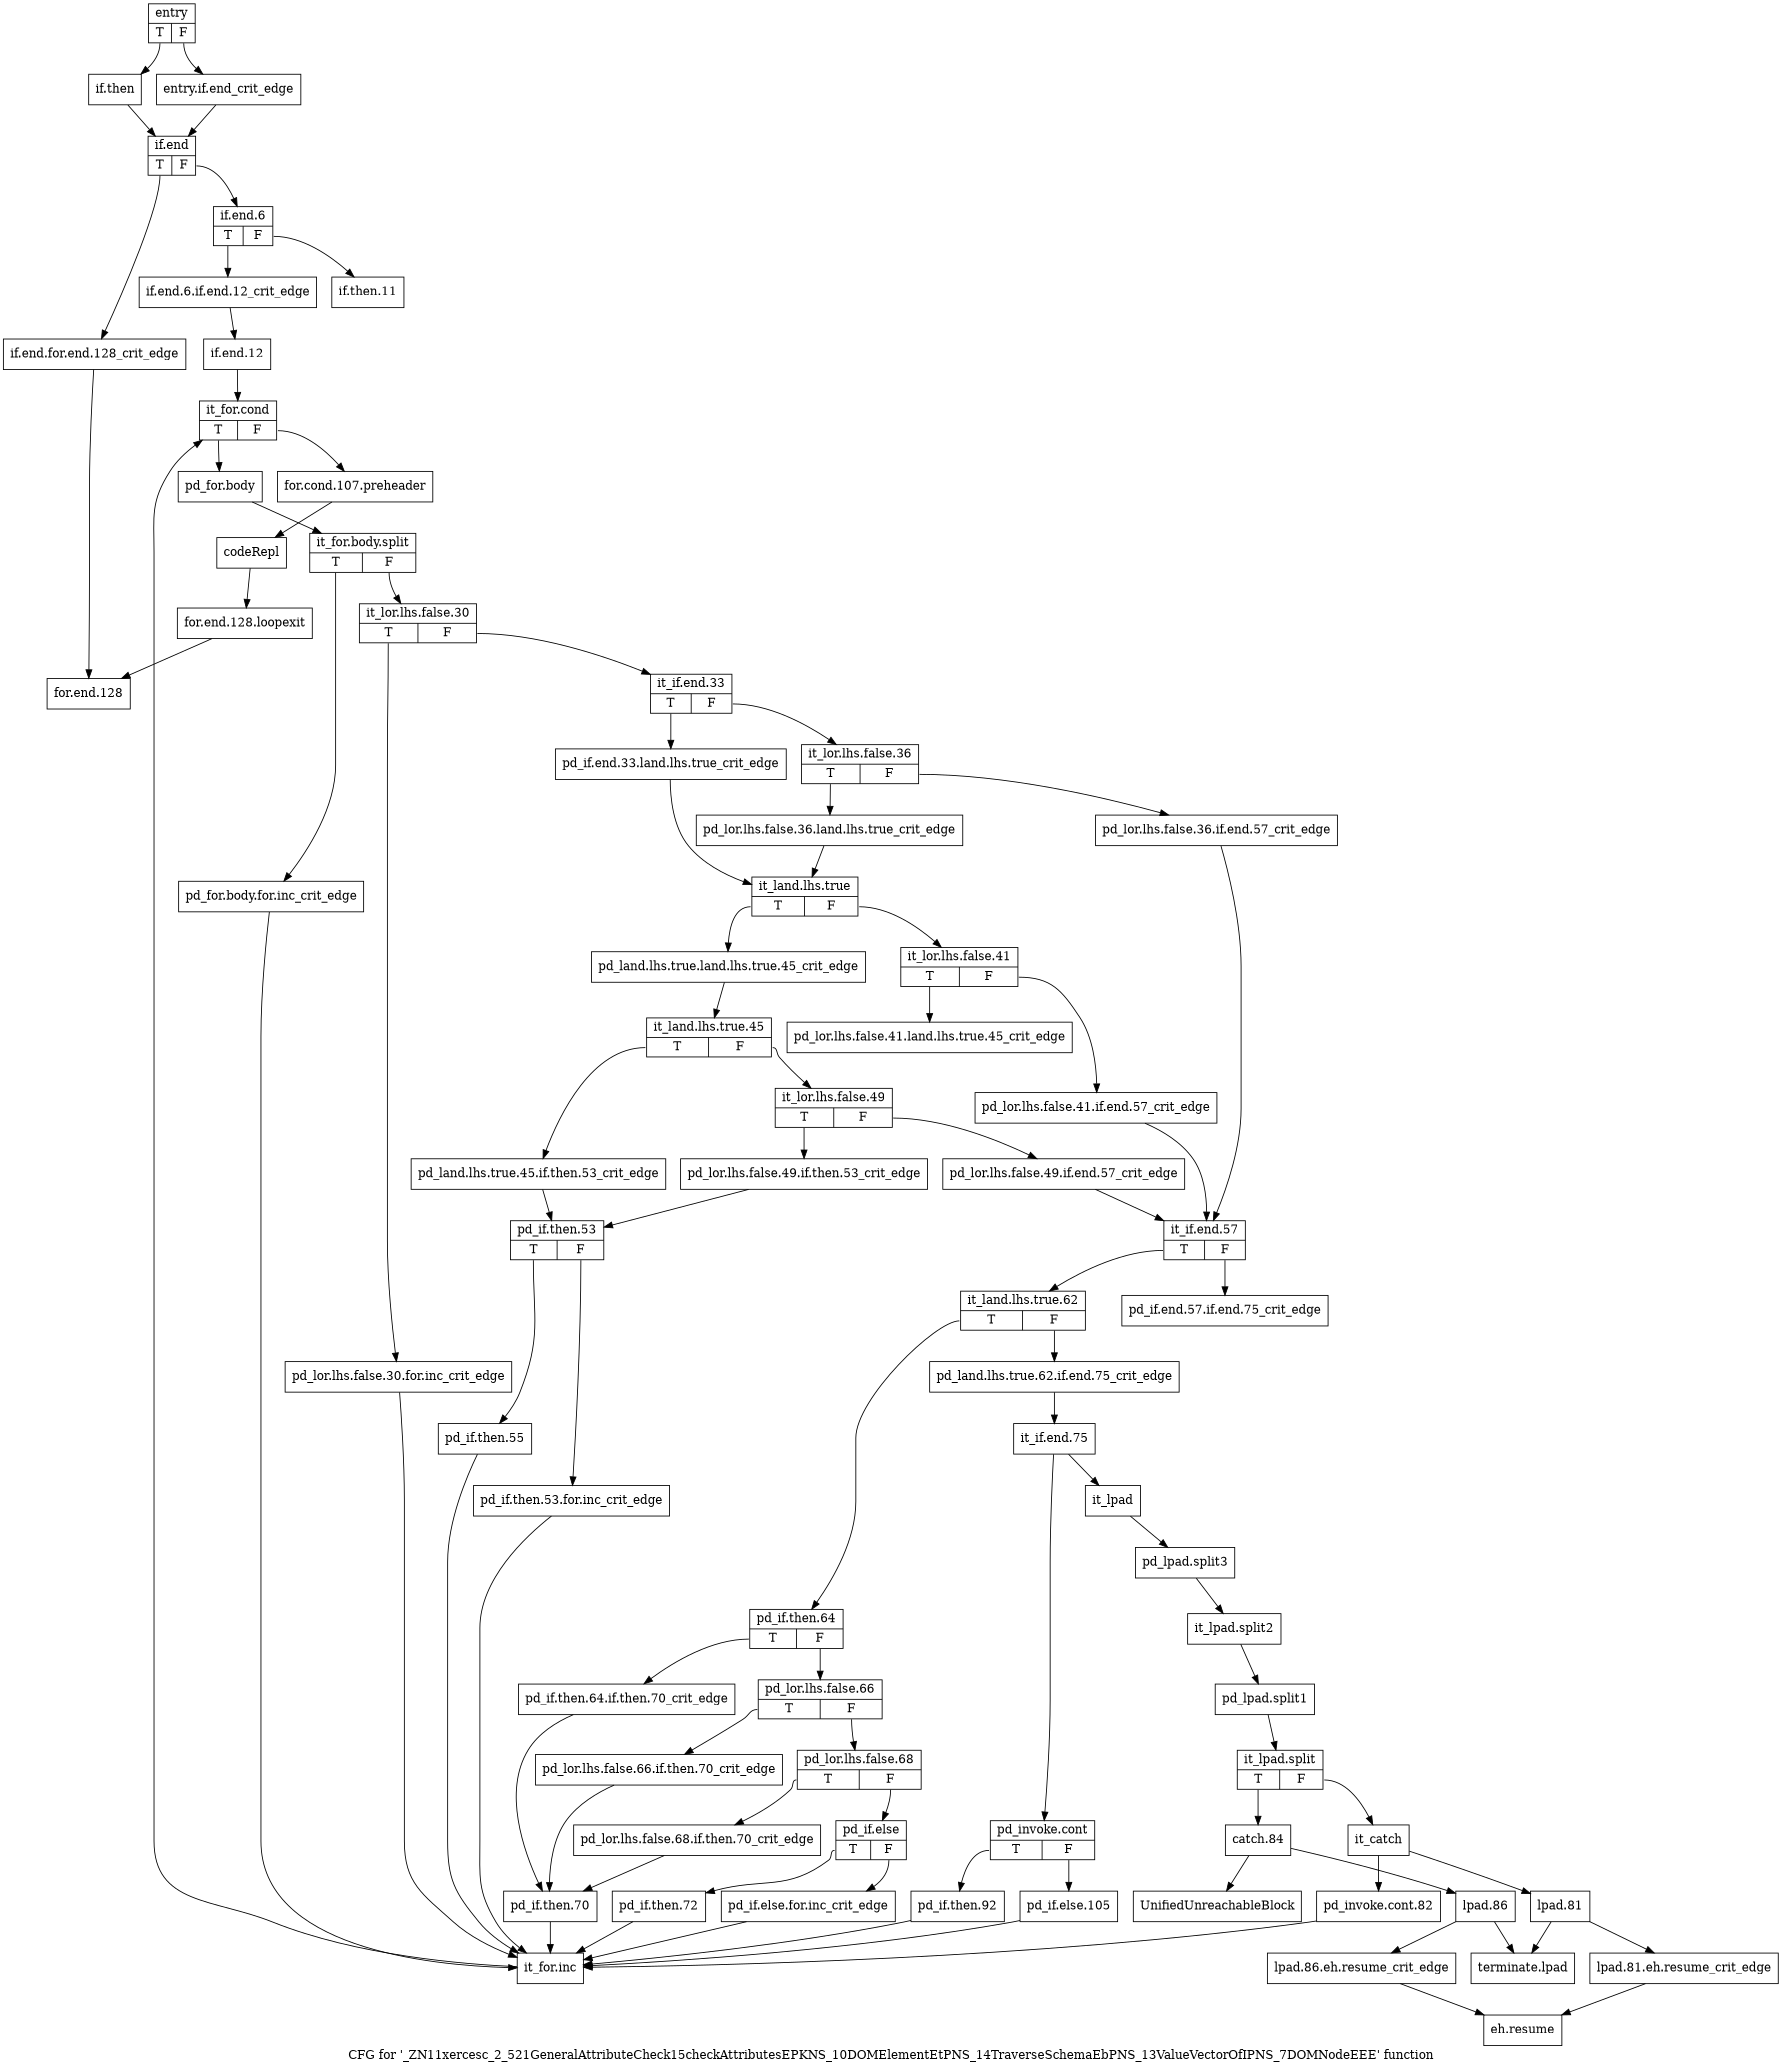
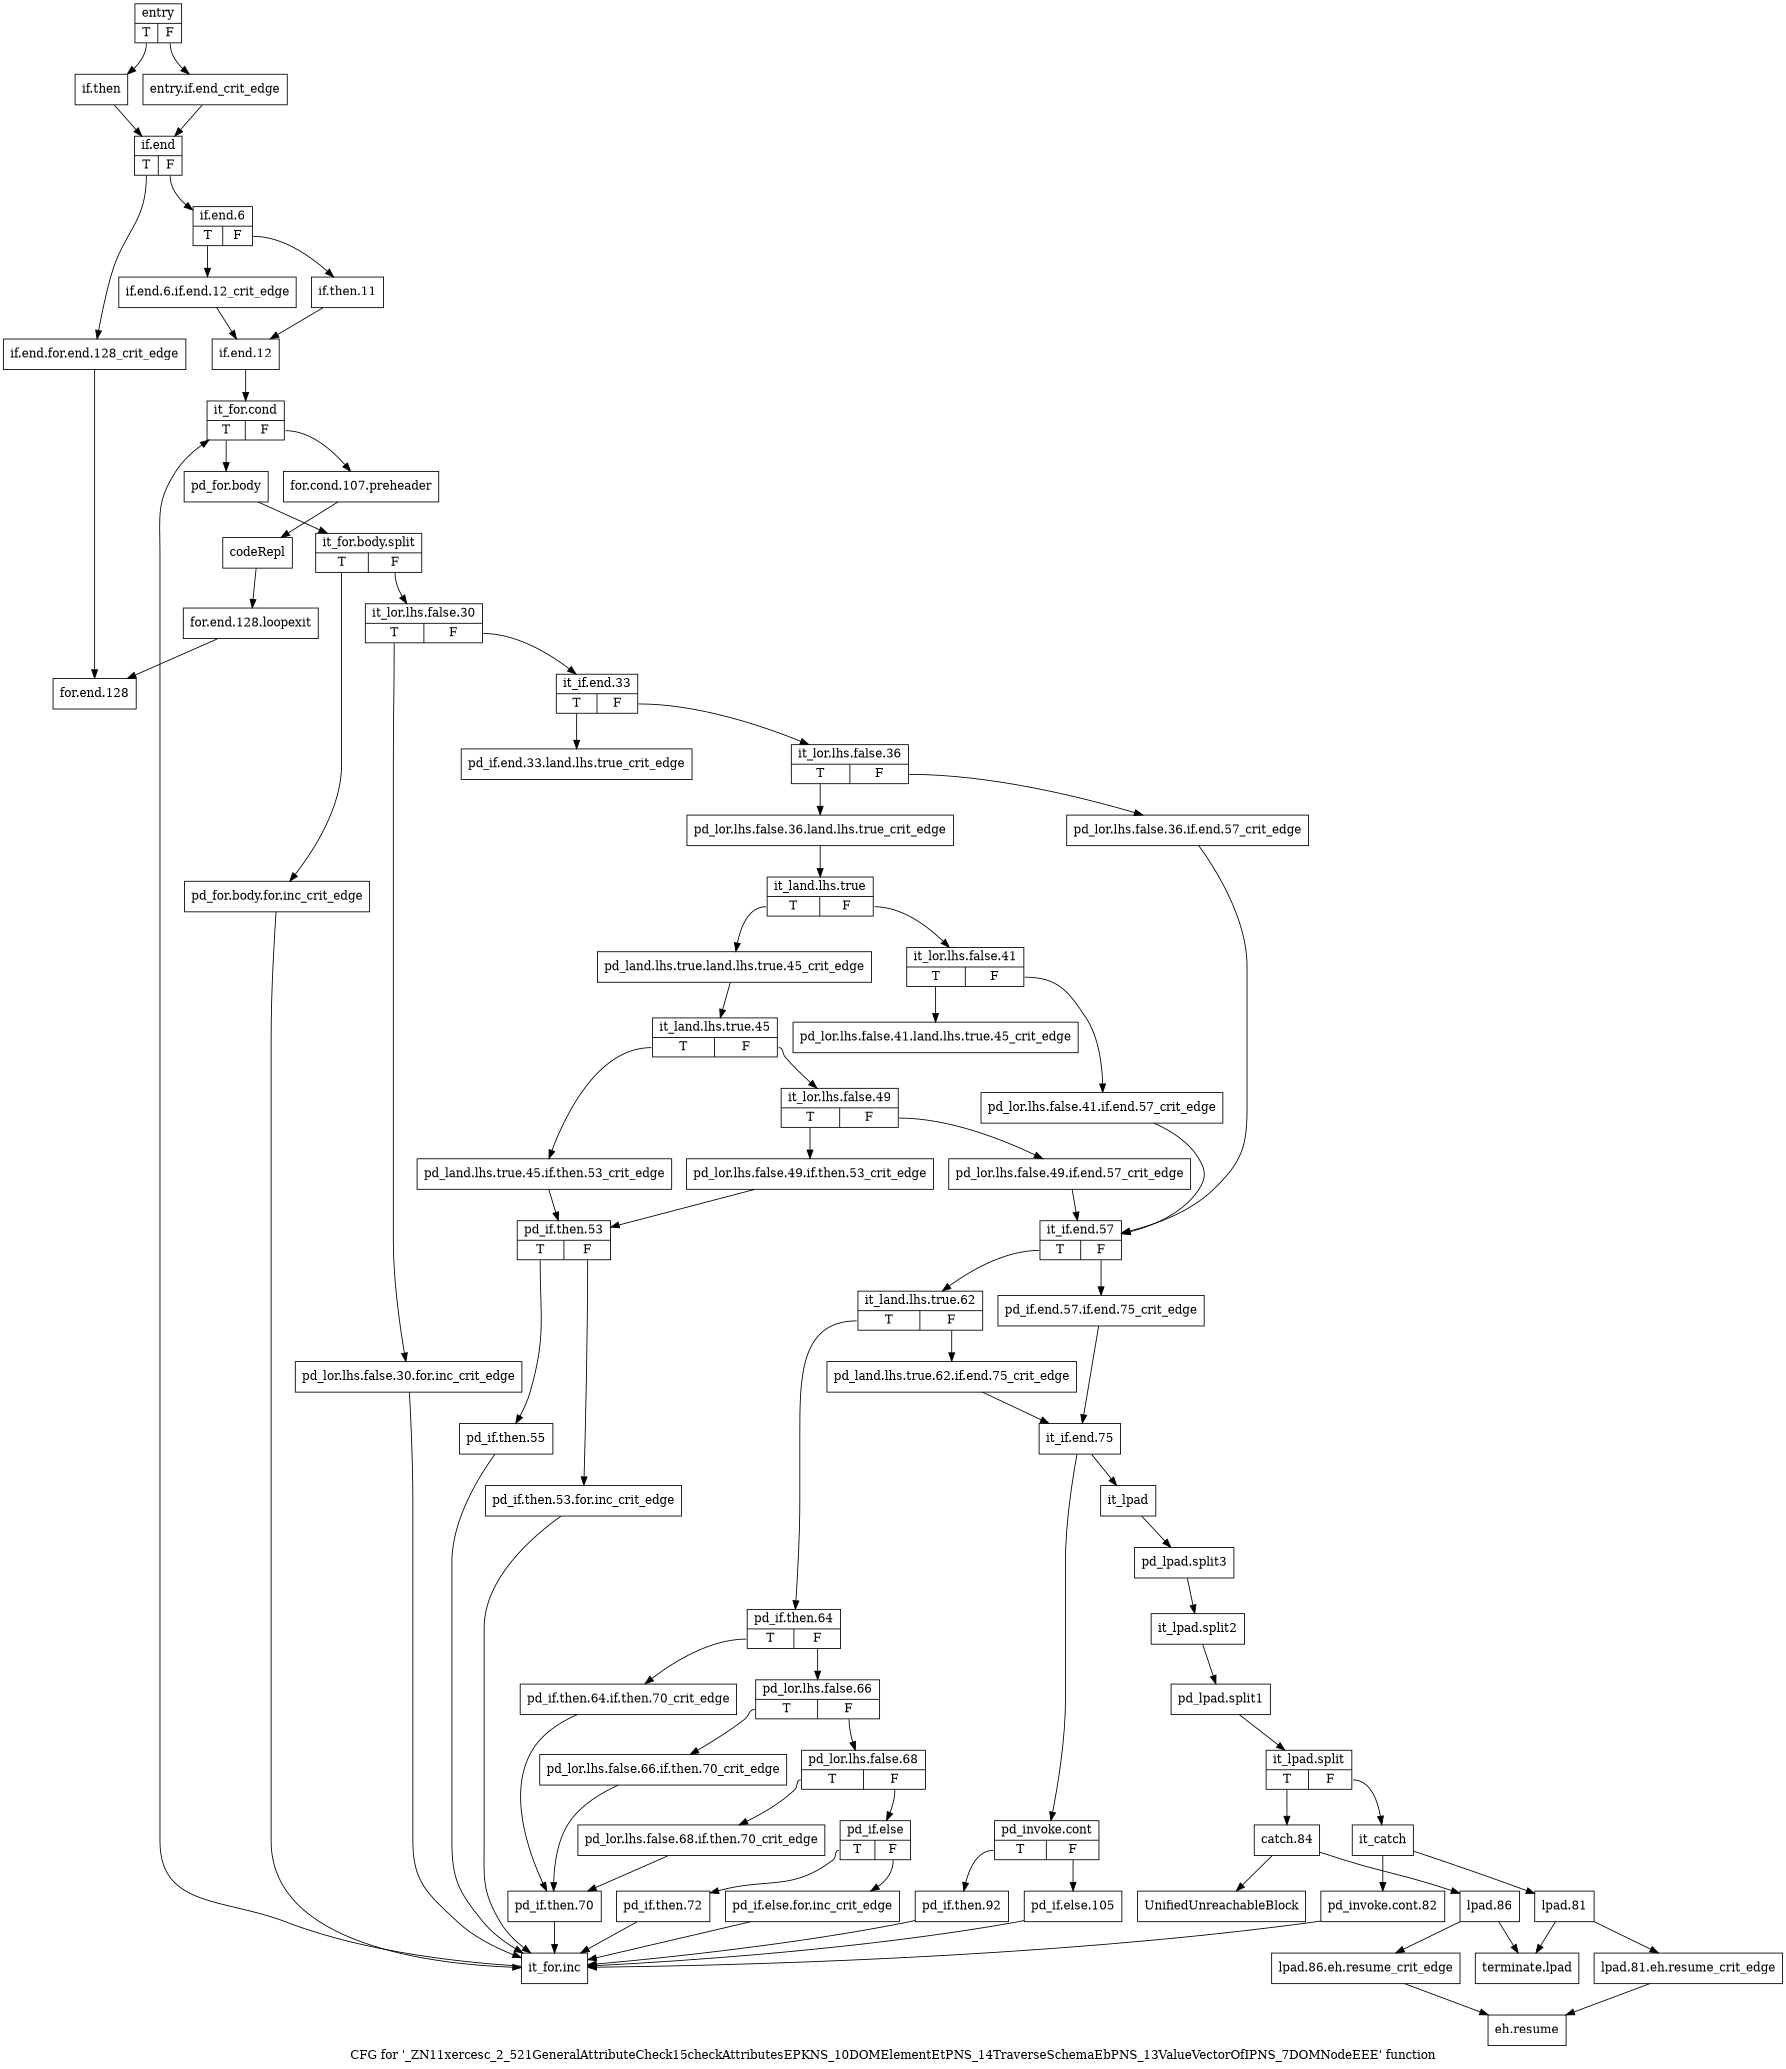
none -> (300, 321)
(687, 844) -> none
none -> (1091, 1370)
